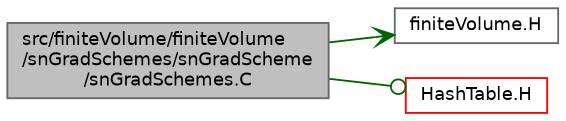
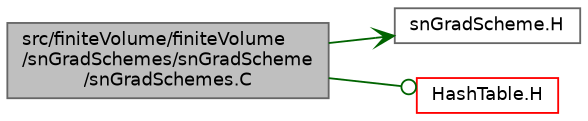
(476, 26) -> (487, 26)
